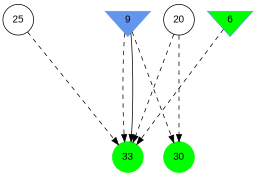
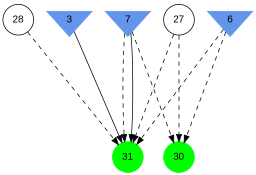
(18, 20) -> (18, 20)
none -> (69, 20)
(128, 20) -> (128, 20)
(179, 20) -> (179, 20)
(230, 20) -> (230, 20)
none -> (206, 84)
(128, 157) -> (128, 157)
